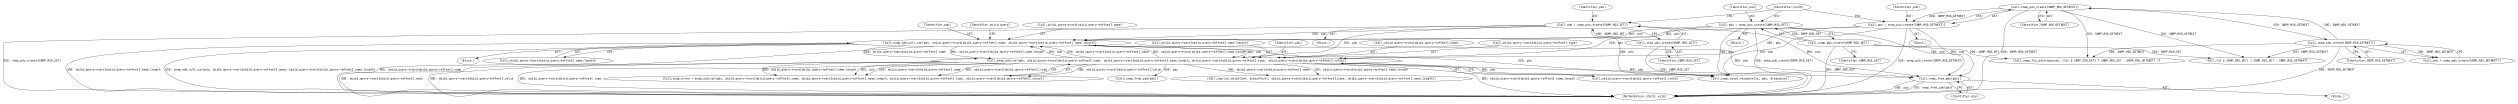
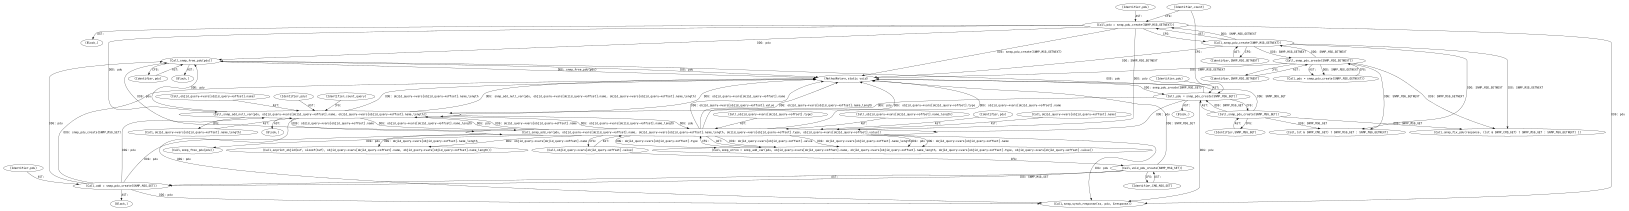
(1702, 17) -> none
(990, 25) -> (346, 97)
(1641, 32) -> (876, 158)
(1679, 61) -> (1152, 186)
(1840, 70) -> (1271, 97)
(1795, 89) -> (1020, 81)
none -> (1234, 123)
